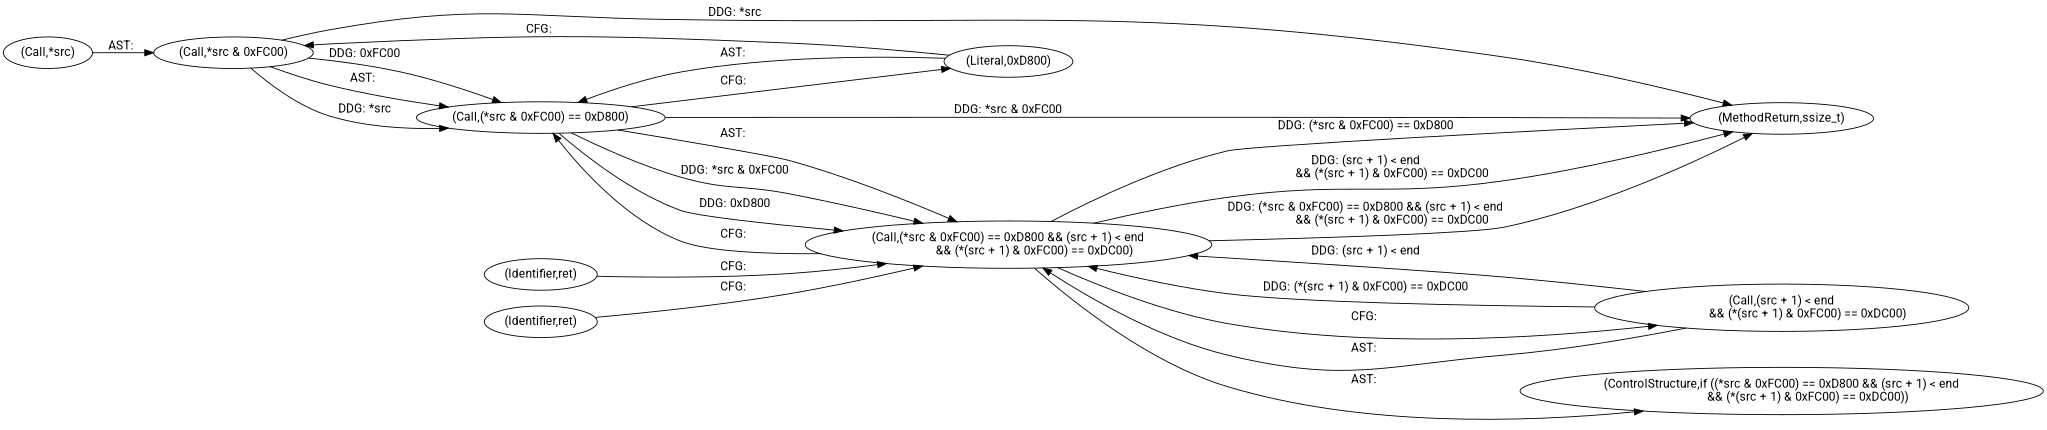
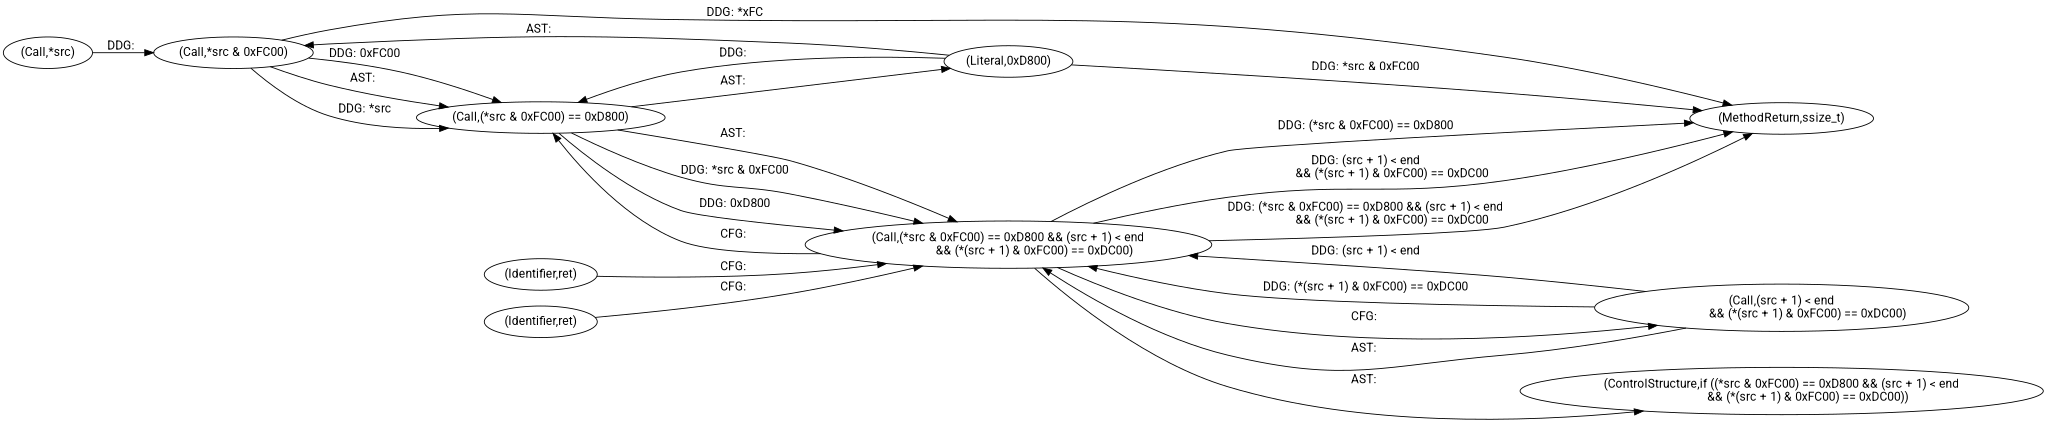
(735, 13) -> (735, 13)
(541, 29) -> (541, 29)
(123, 46) -> (123, 46)
(735, 53) -> (735, 53)
(735, 81) -> (735, 81)
(1173, 117) -> (1382, 84)
